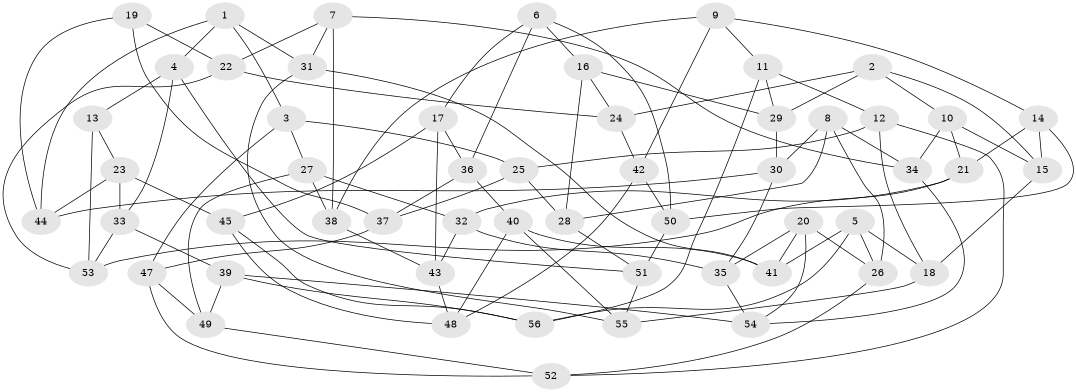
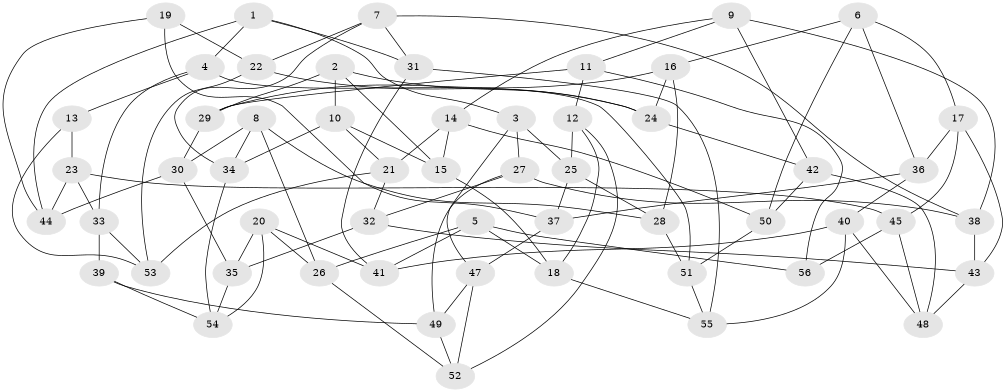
(380, 299) -> none
